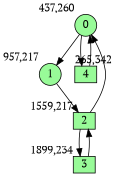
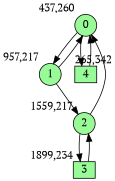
none -> (69, 55)
(84, 121) -> (84, 124)
